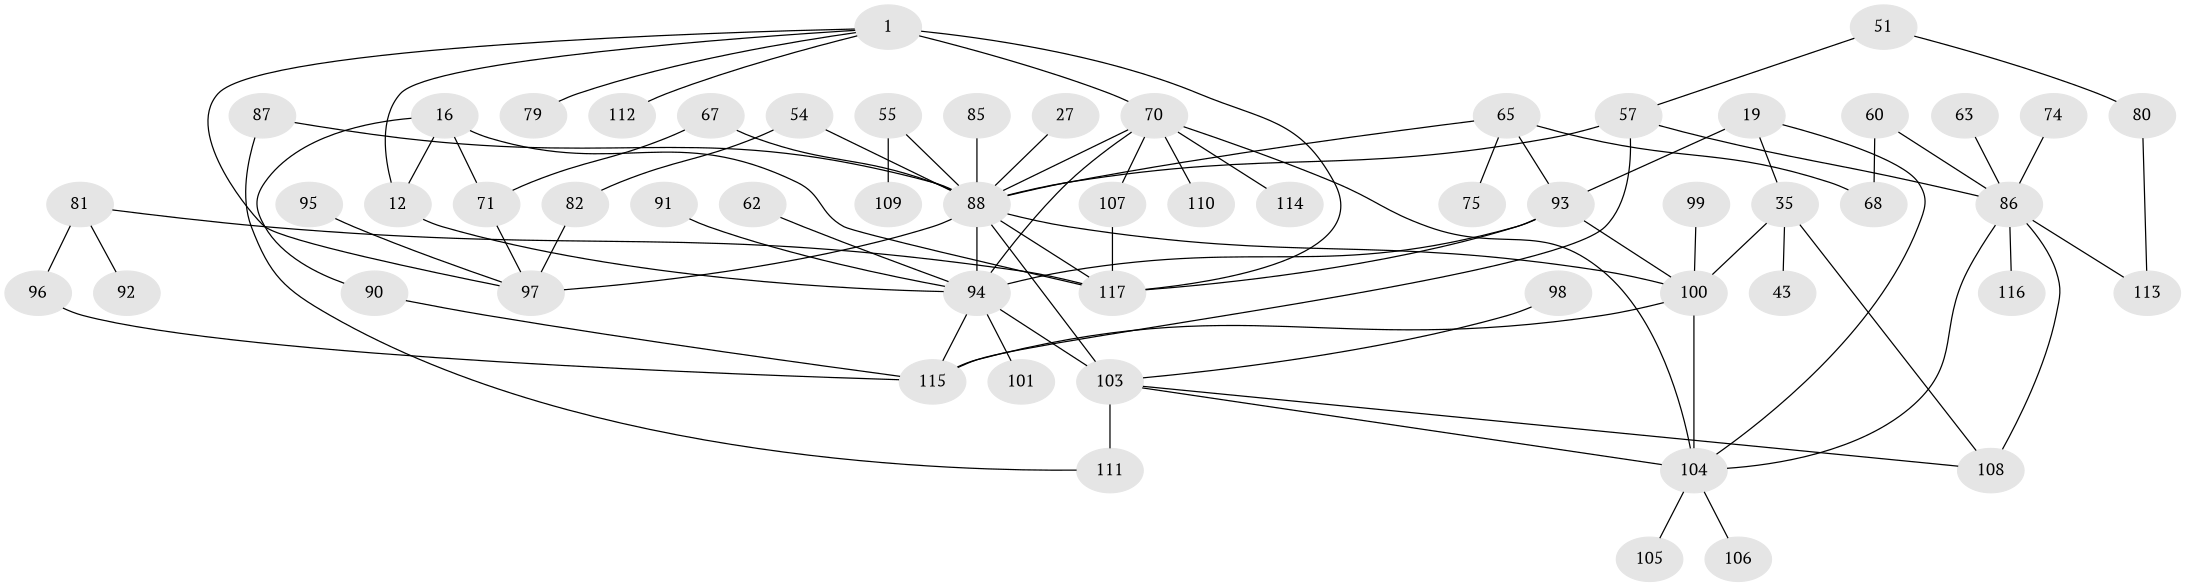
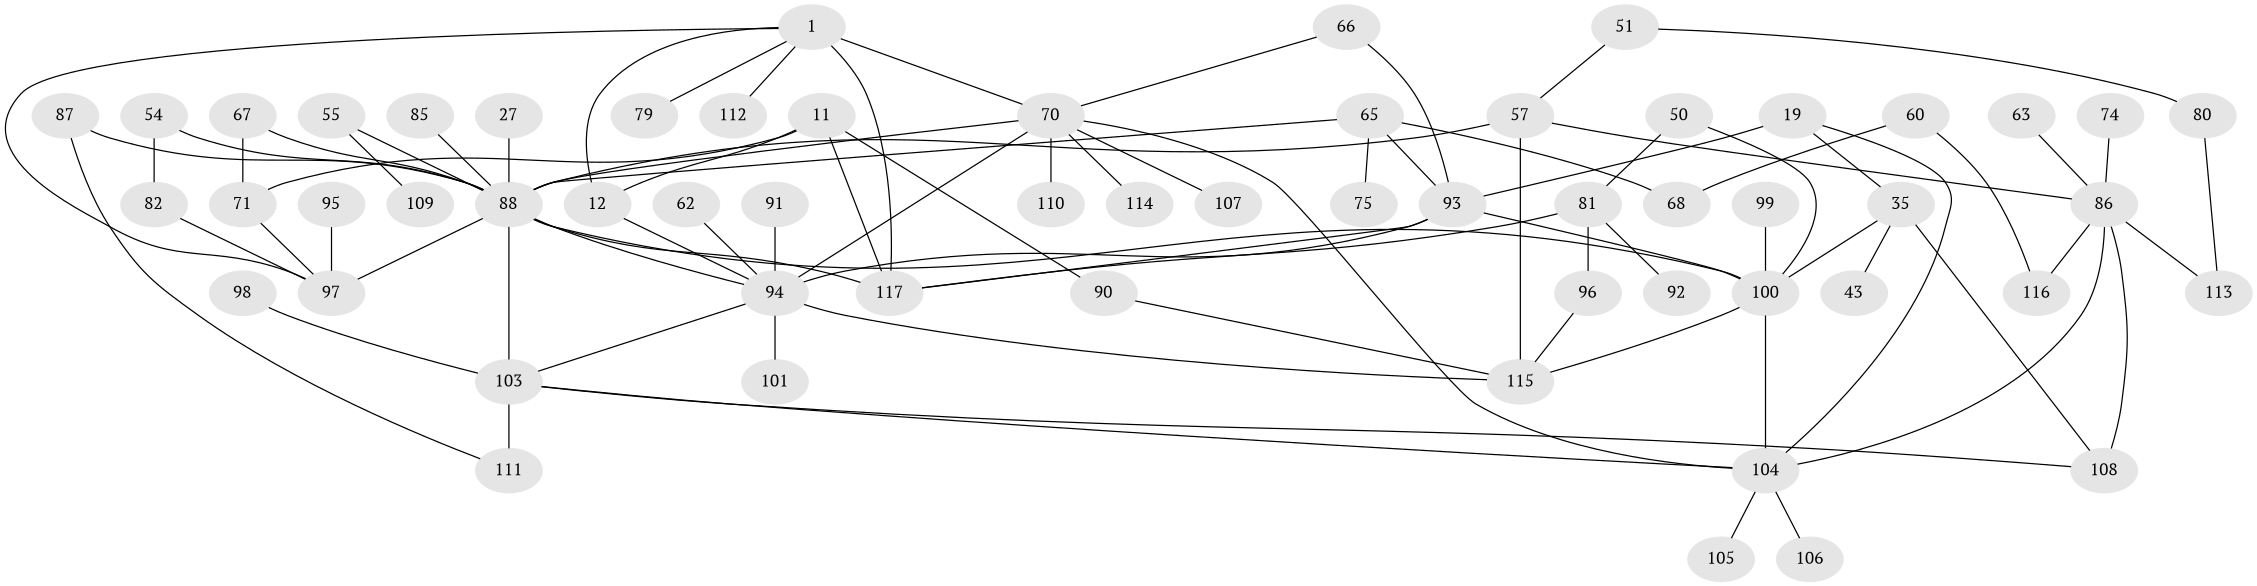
none -> (1347, 27)
(445, 116) -> (822, 116)
none -> (1679, 116)
(1942, 160) -> (1996, 198)
(1112, 249) -> none
